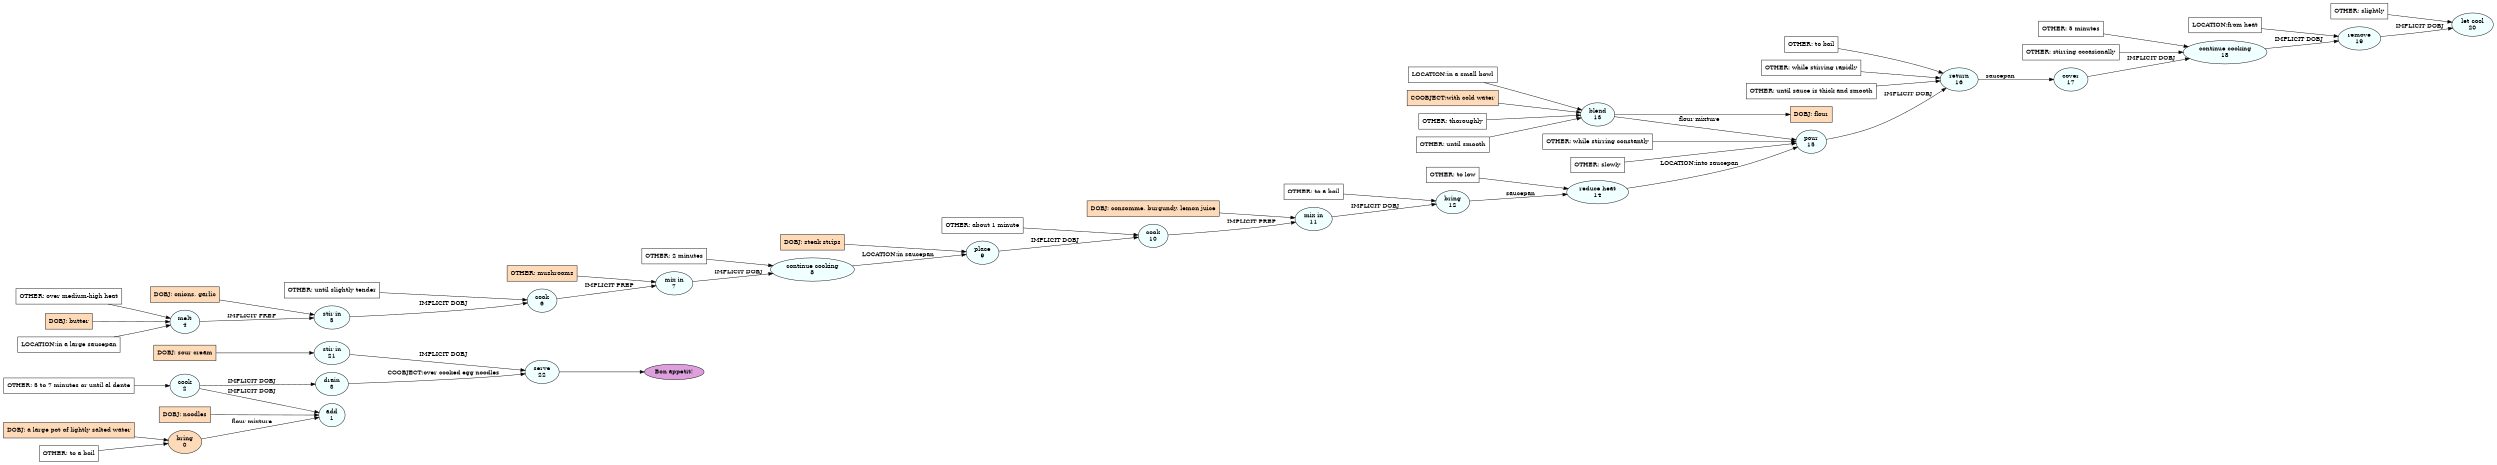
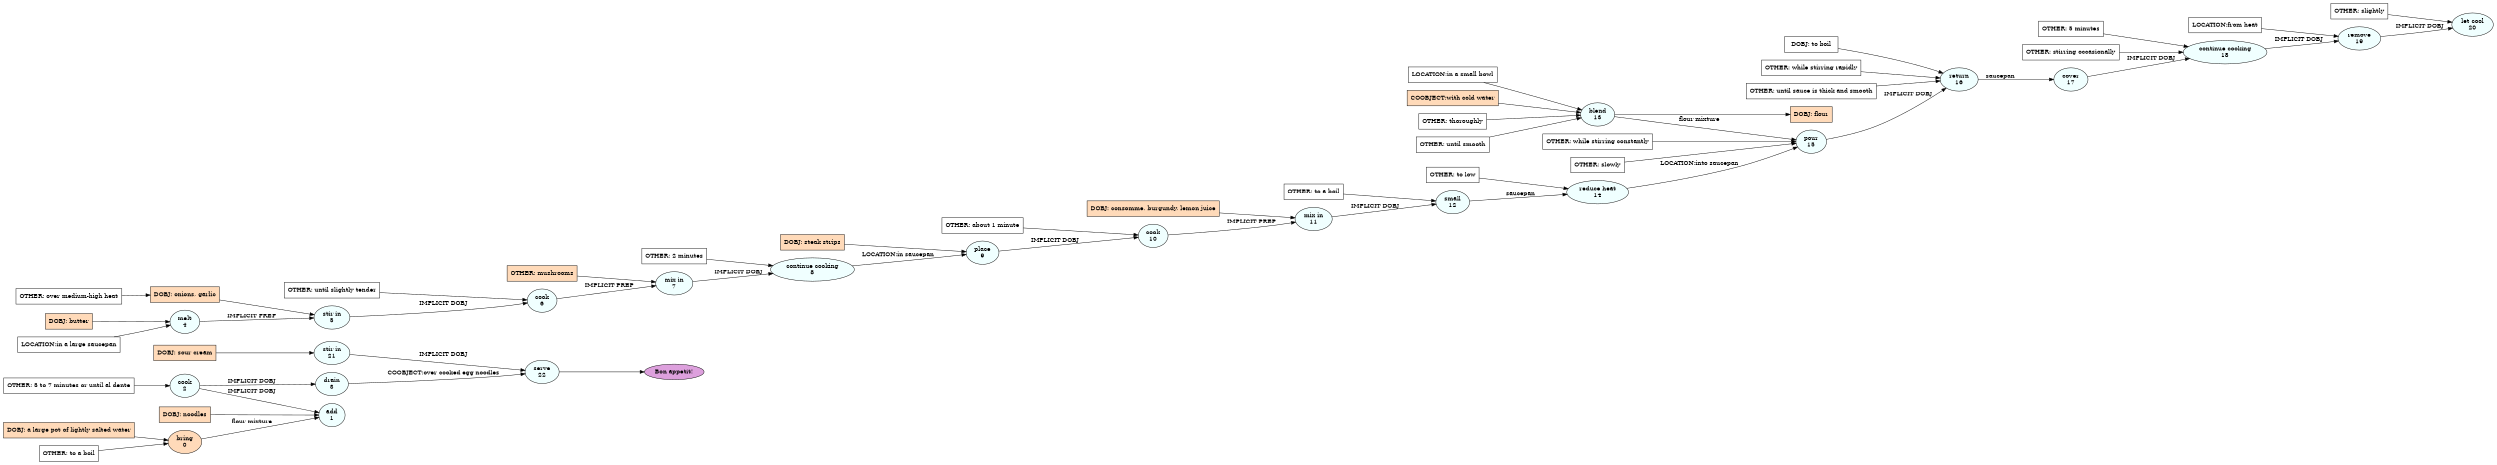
(1811, 44) -> (1811, 44)
(1453, 202) -> (1453, 202)
(137, 310) -> (134, 295)
